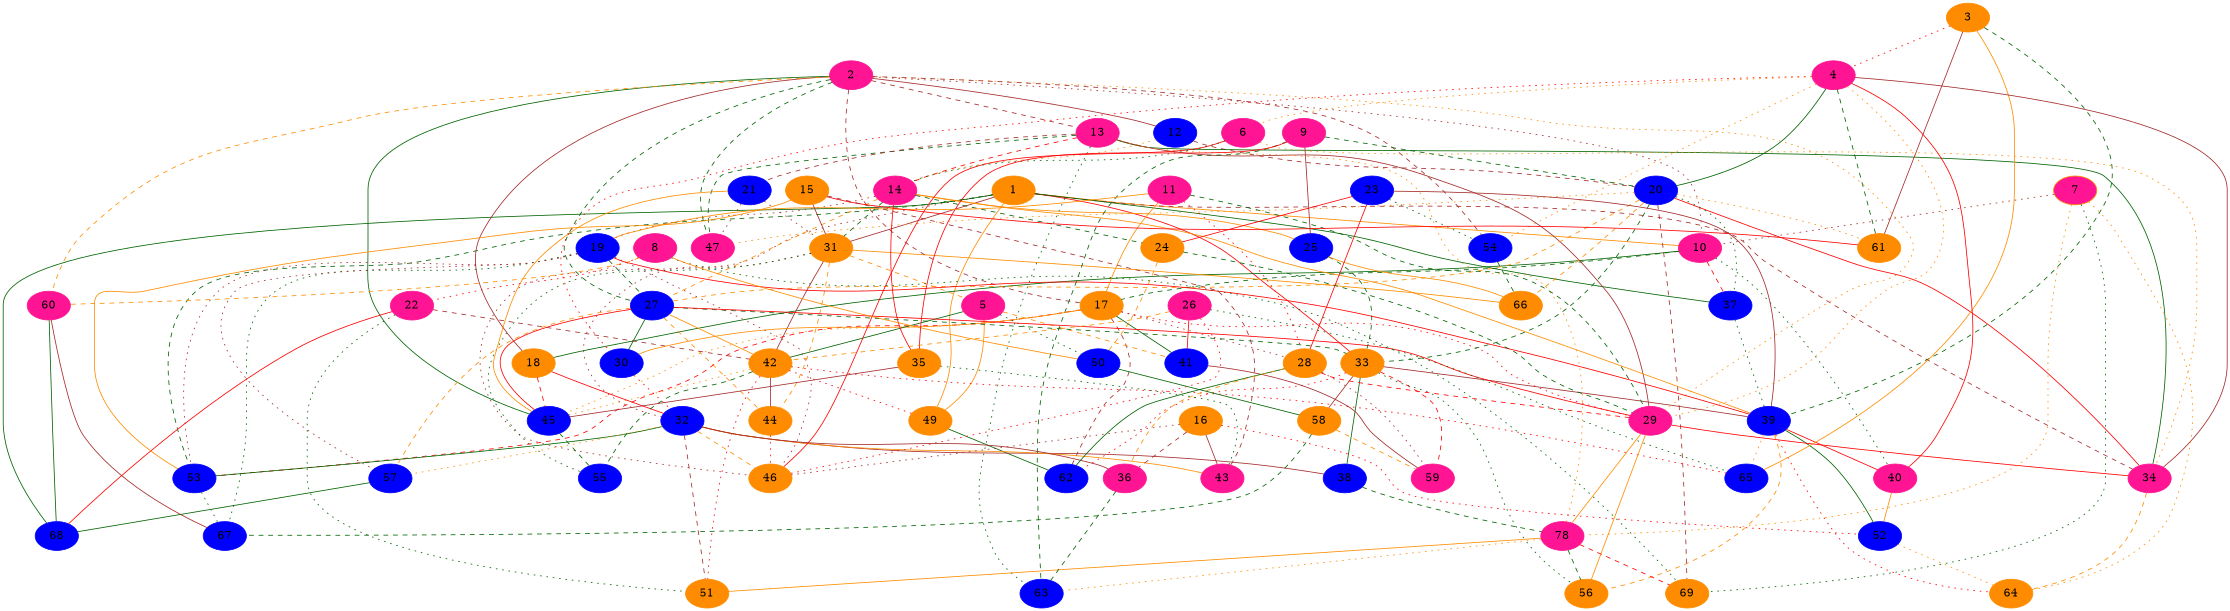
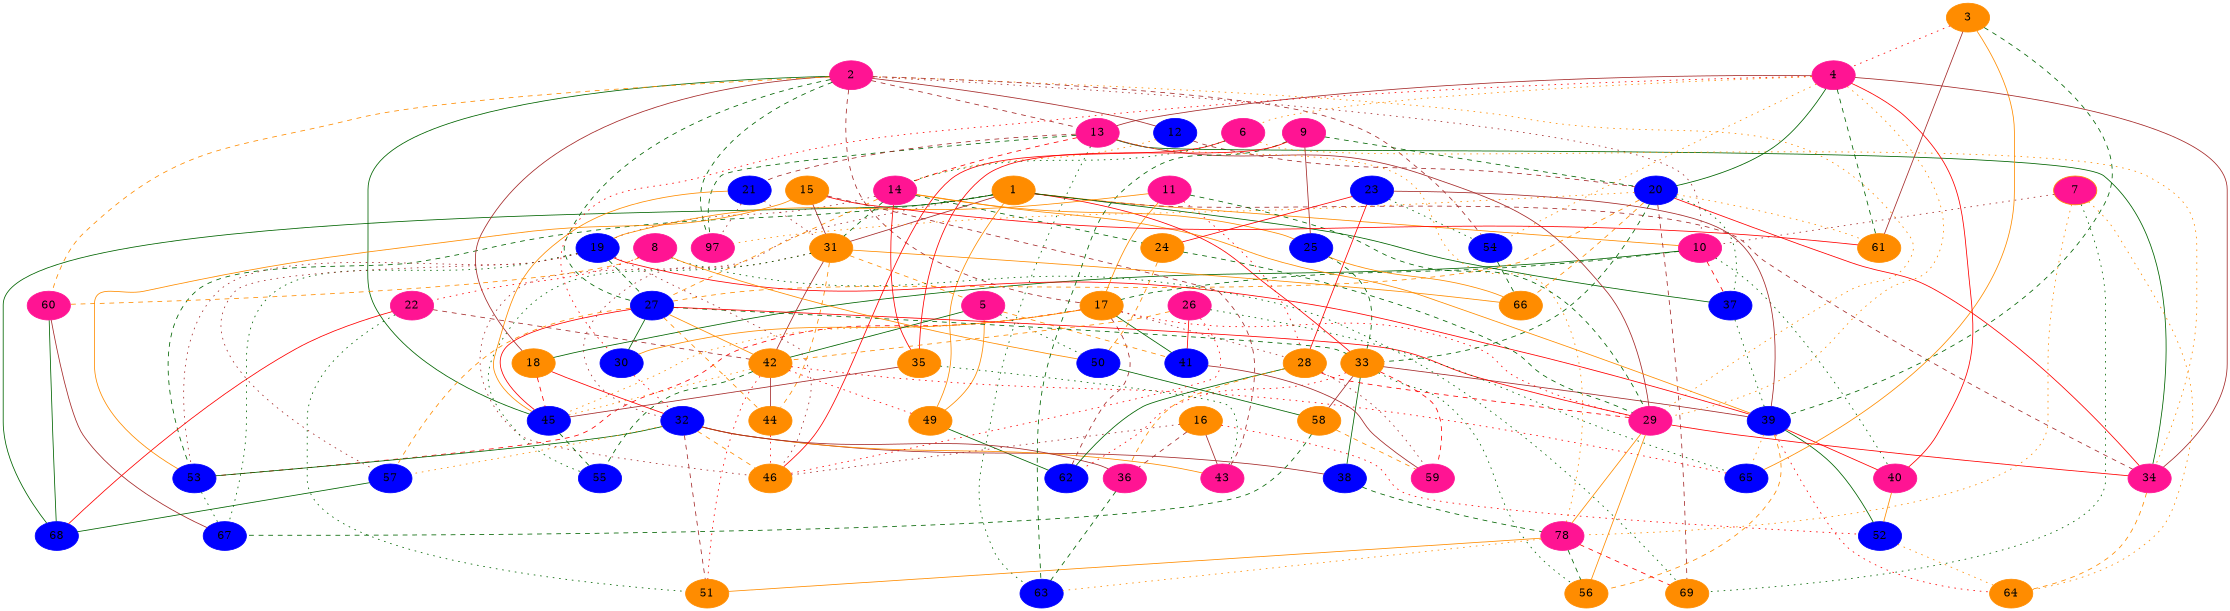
none -> (1463, 85)
(713, 248) -> (713, 248)
